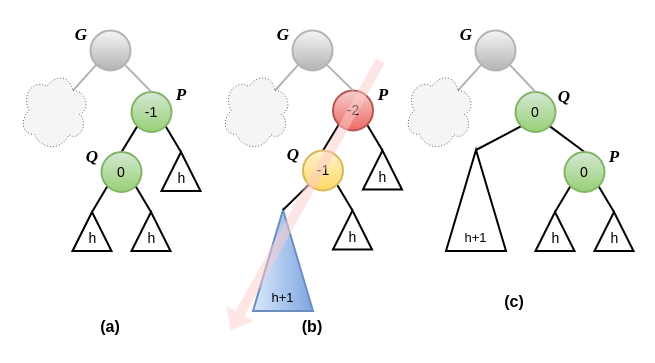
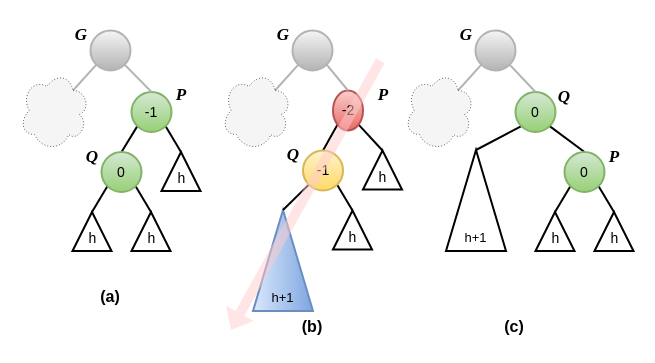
(353, 111) -> (348, 111)
(515, 301) -> (515, 326)
(111, 326) -> (111, 296)
